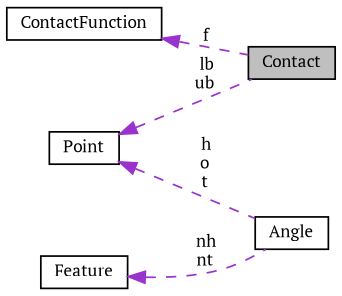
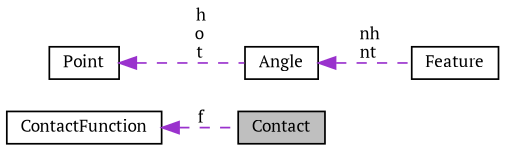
(194, 104) -> none
(208, 273) -> (374, 63)
